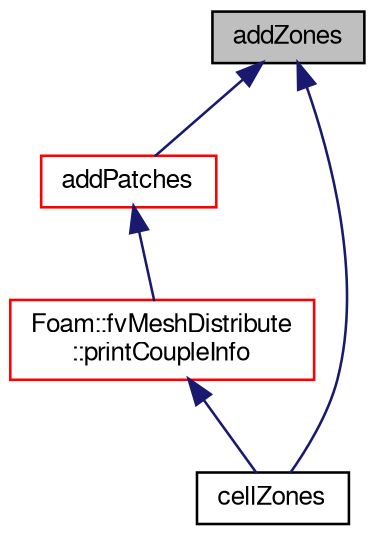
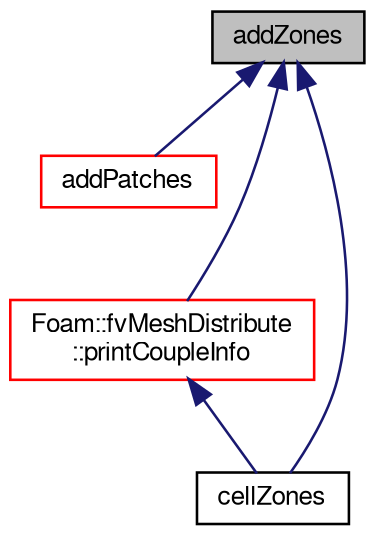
(147, 266) -> (243, 199)
